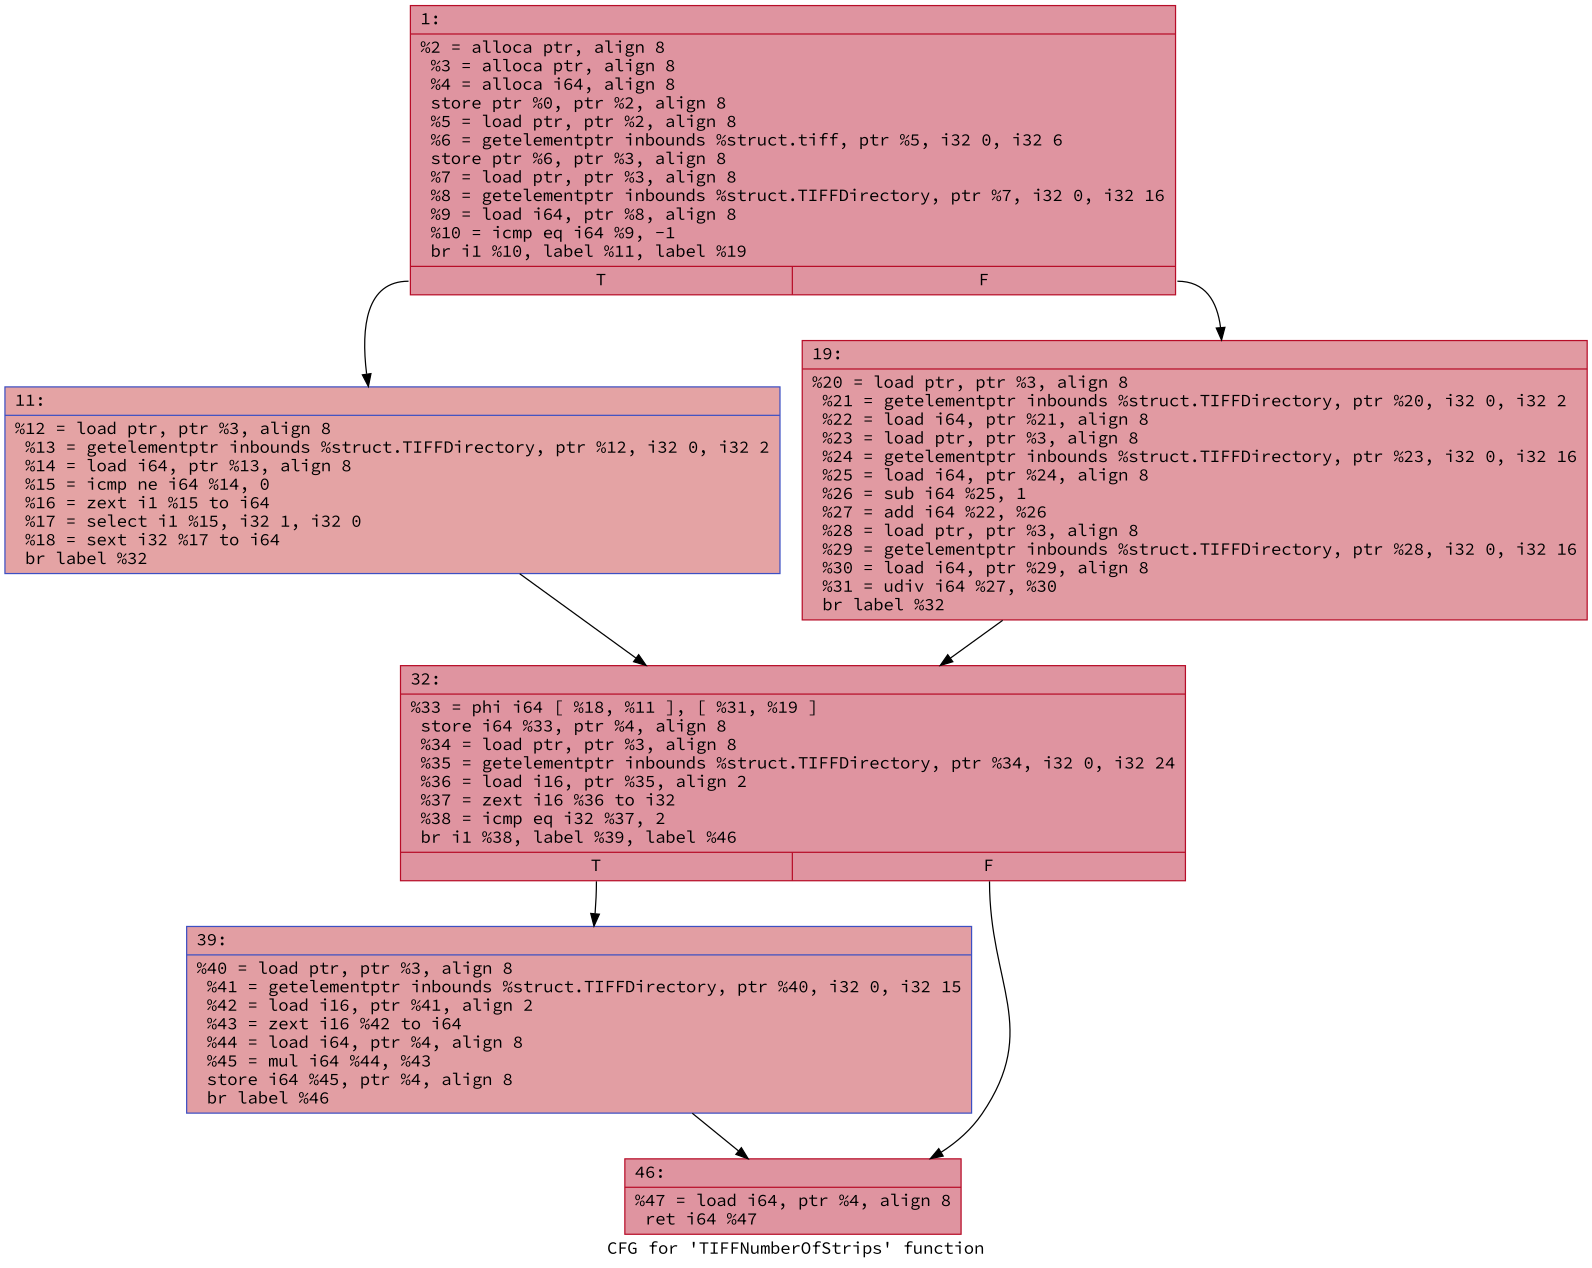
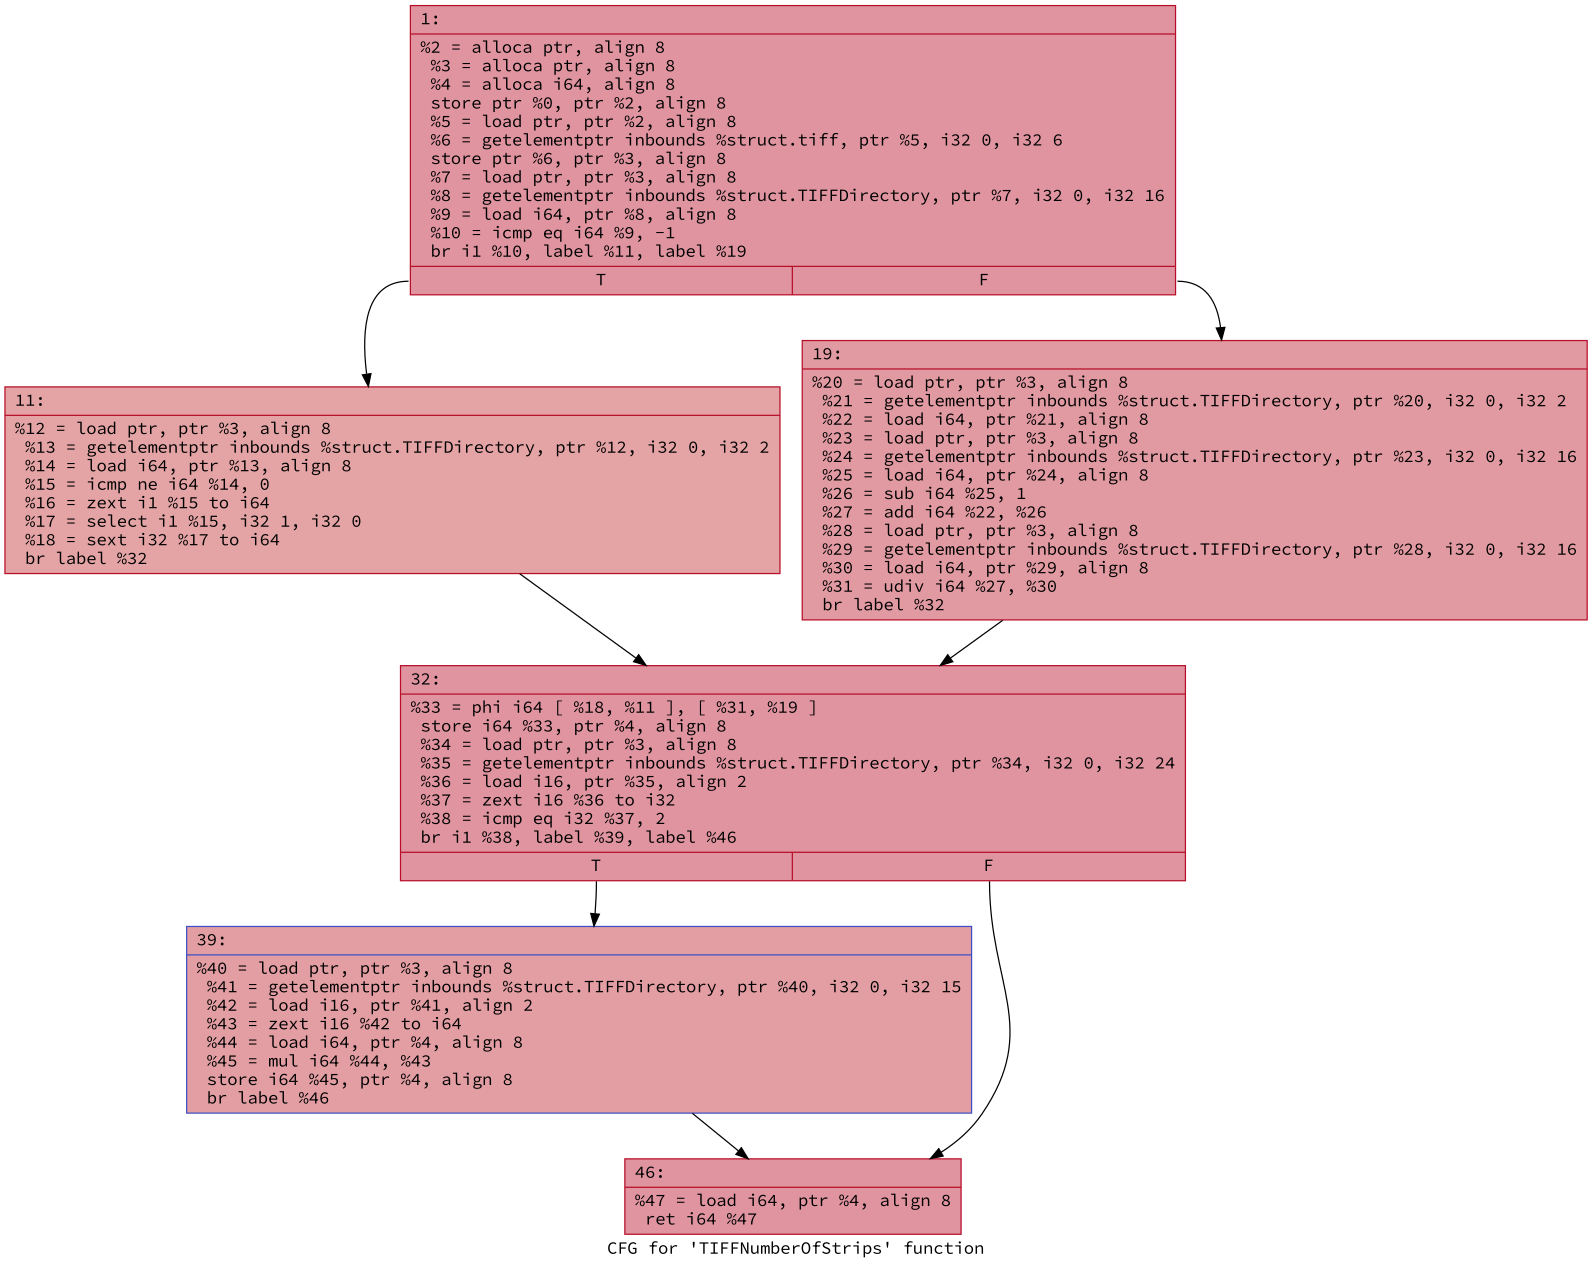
(392, 480) -> (392, 480)
